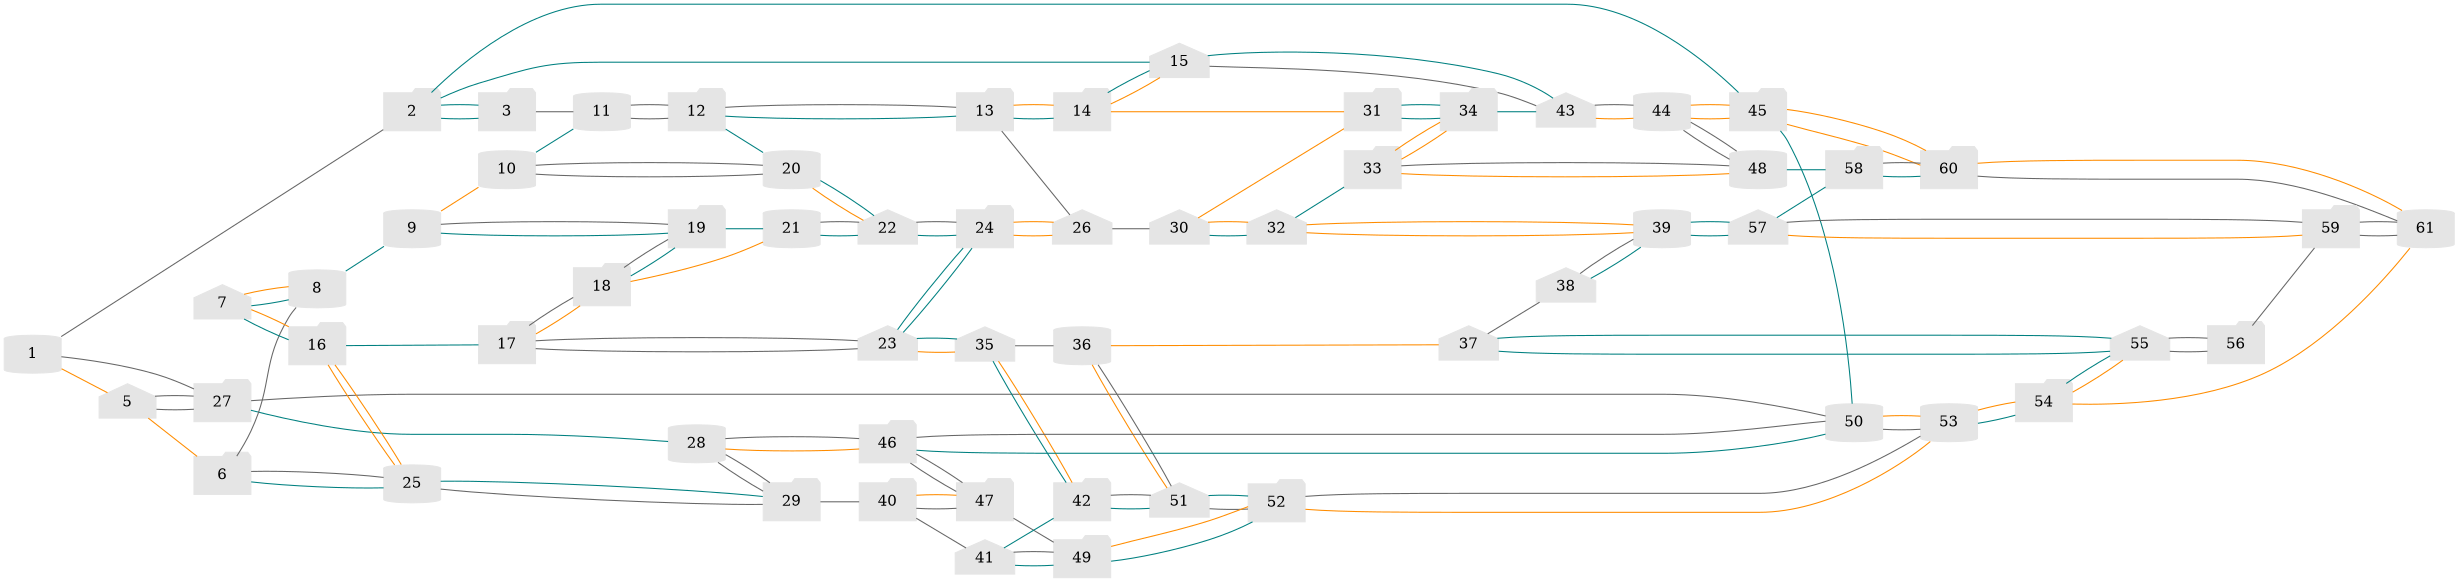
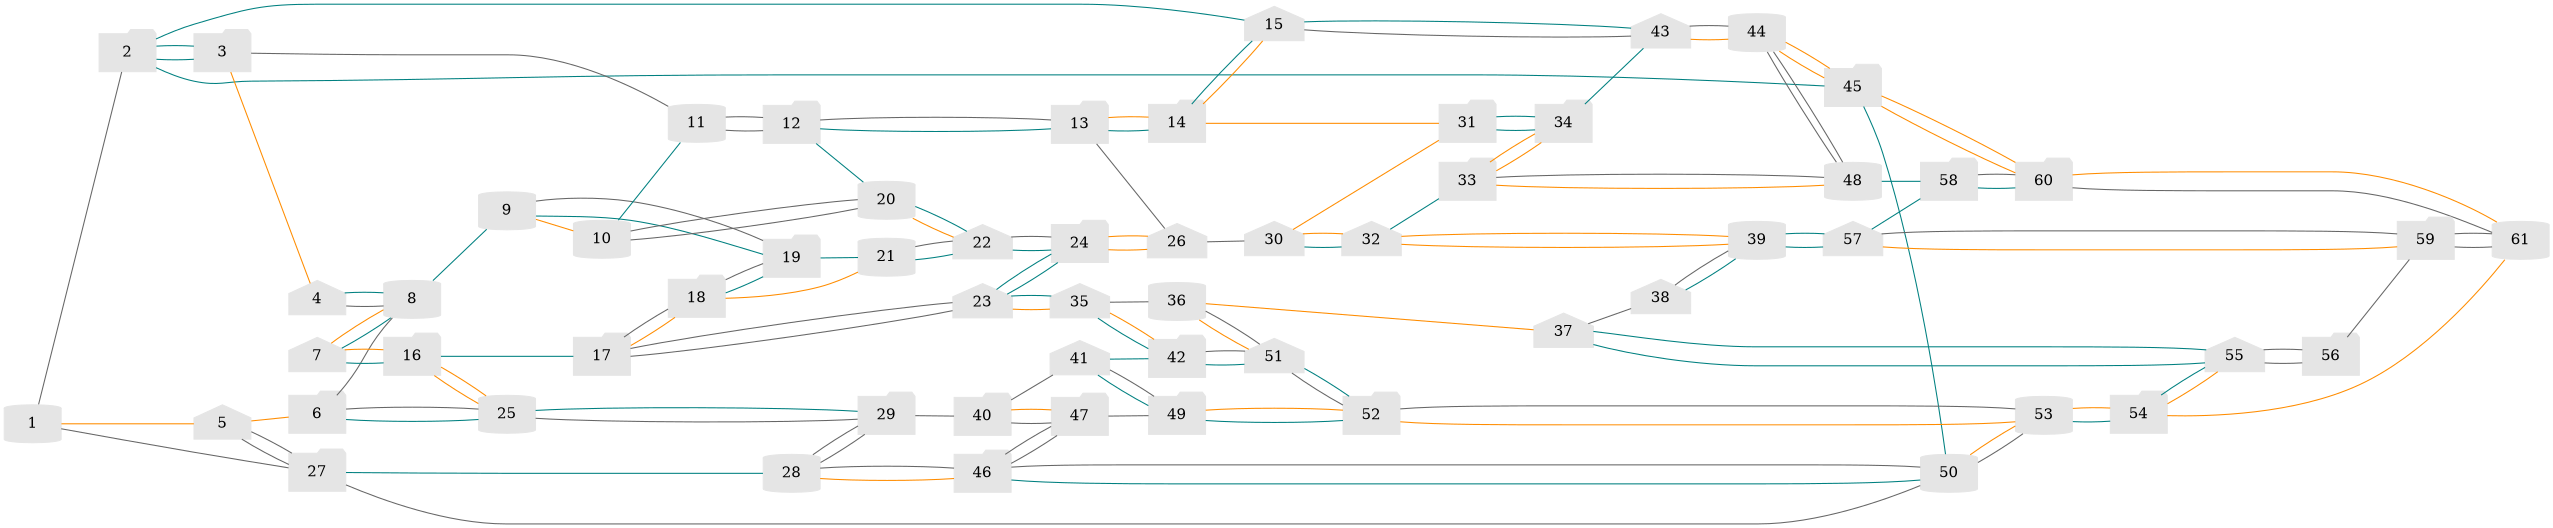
none -> (317, 299)
